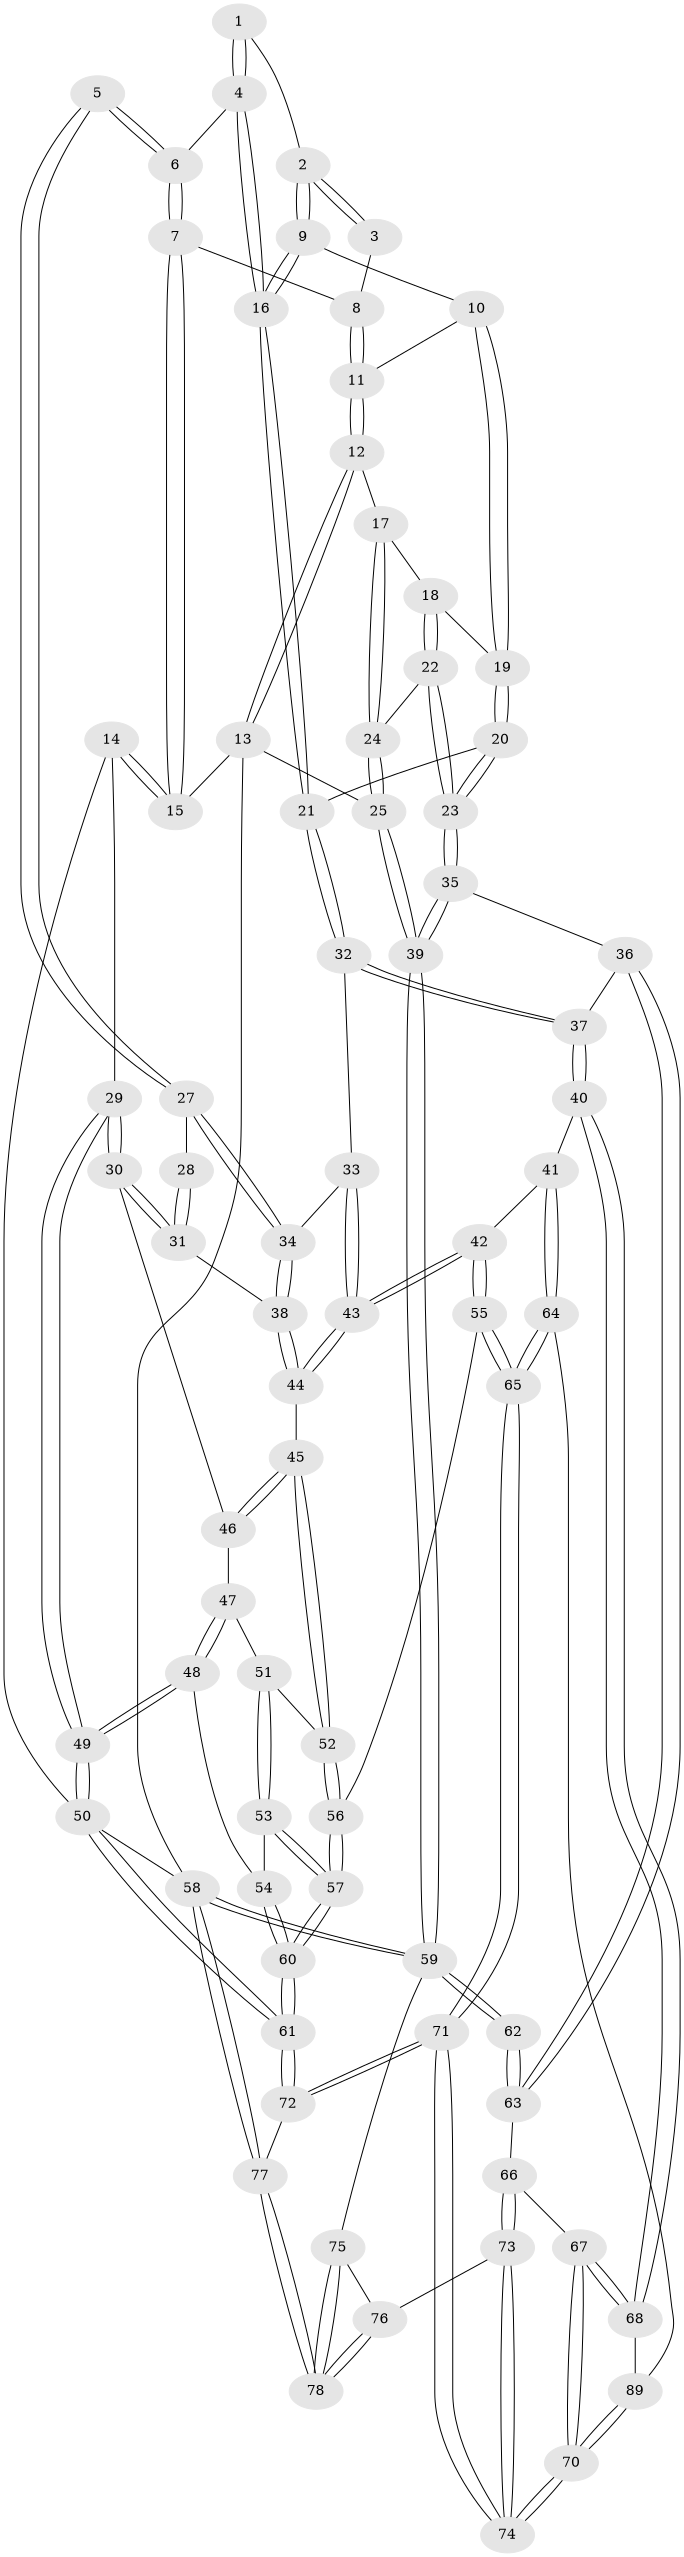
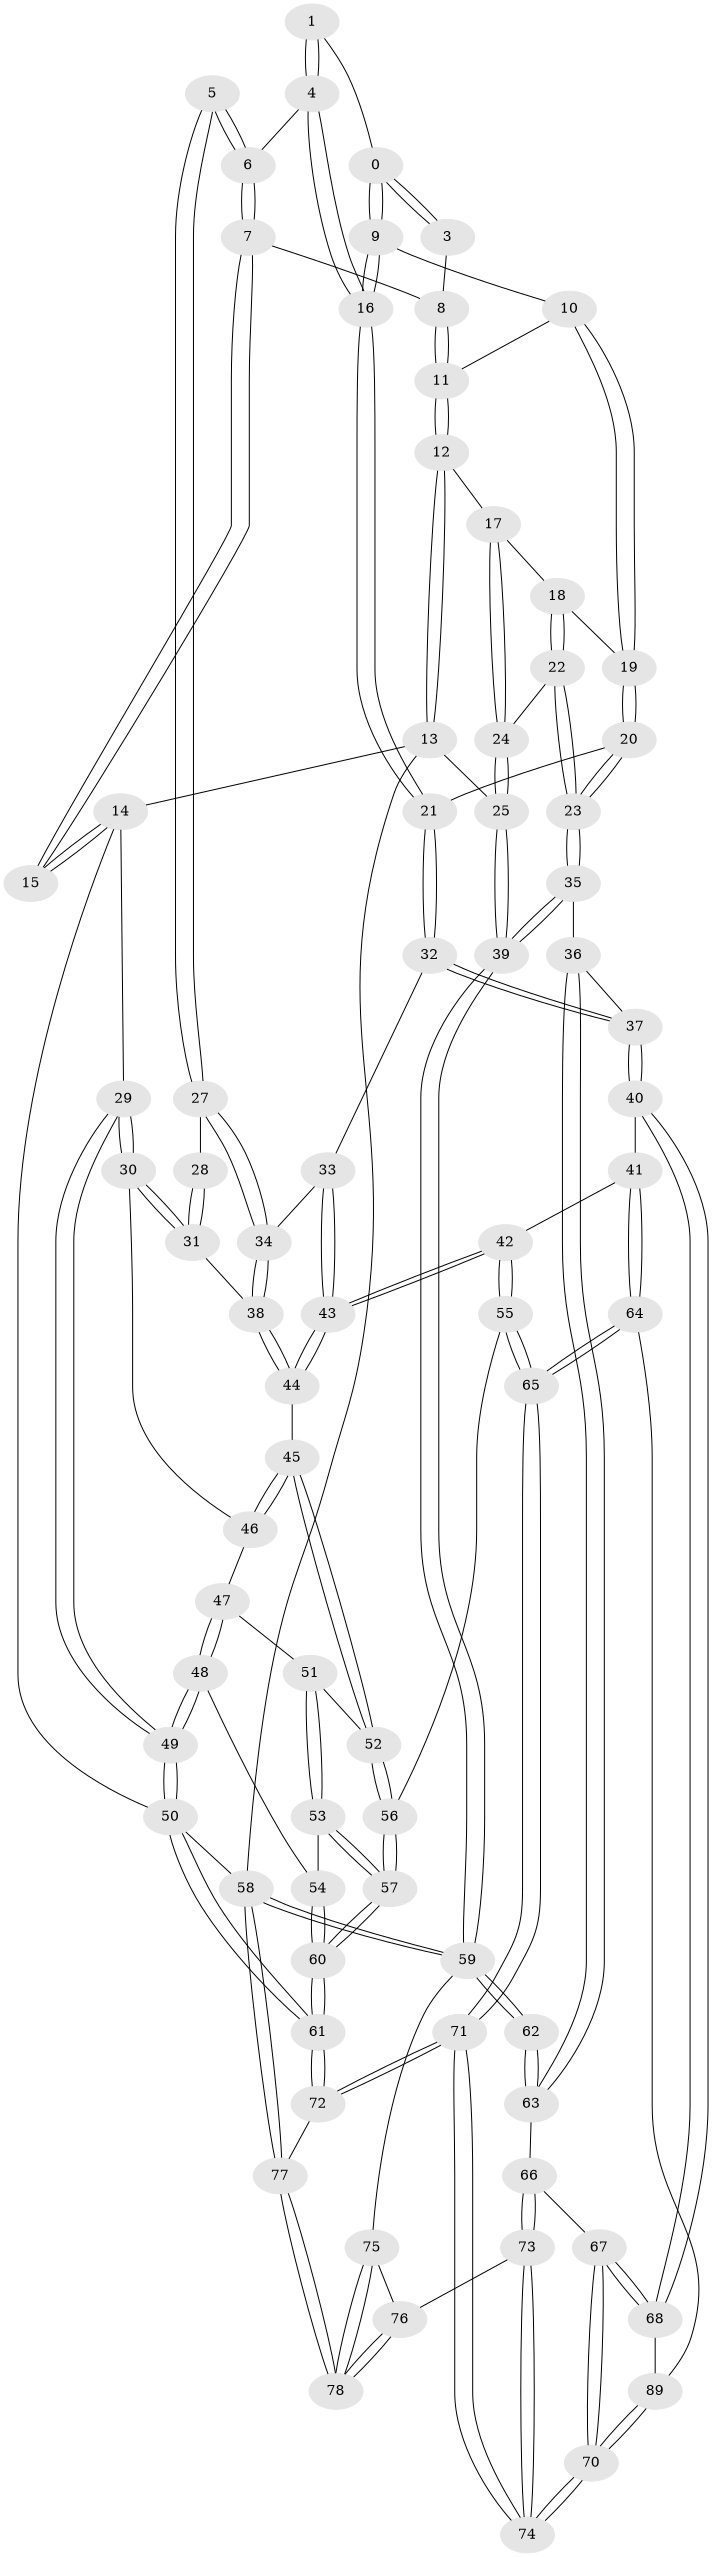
(303, 166) -> (376, 166)
(209, 776) -> (275, 776)
